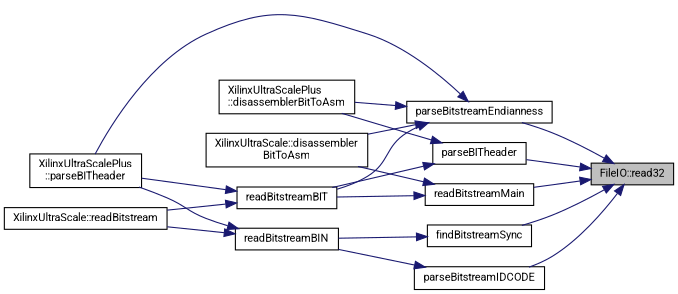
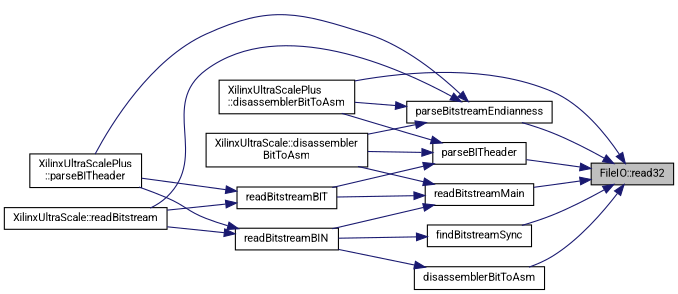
none -> (501, 77)
none -> (395, 152)
(382, 163) -> (252, 50)
none -> (378, 218)
(479, 278) -> (479, 278)
